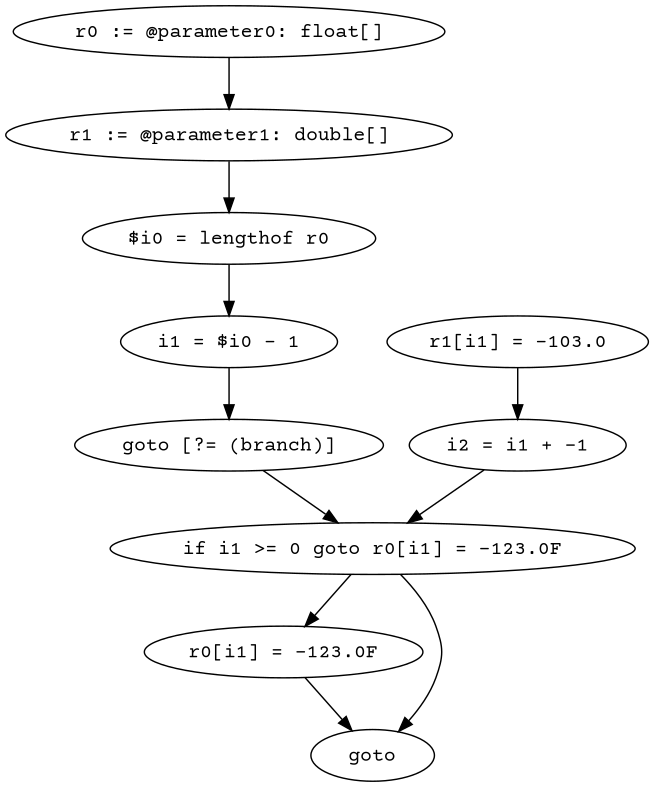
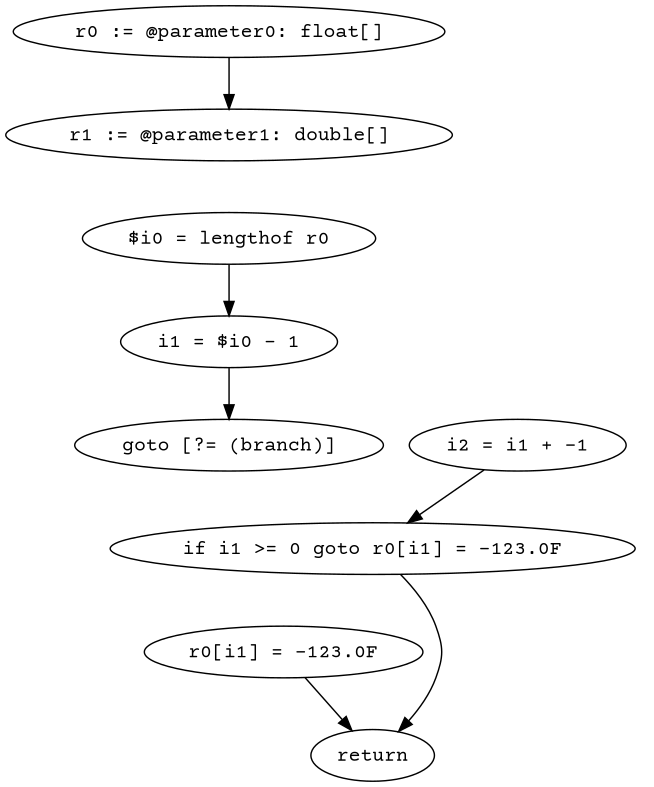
(229, 180) -> none
(518, 342) -> none
(294, 492) -> none
(333, 595) -> none
(373, 755) -> (373, 755)
